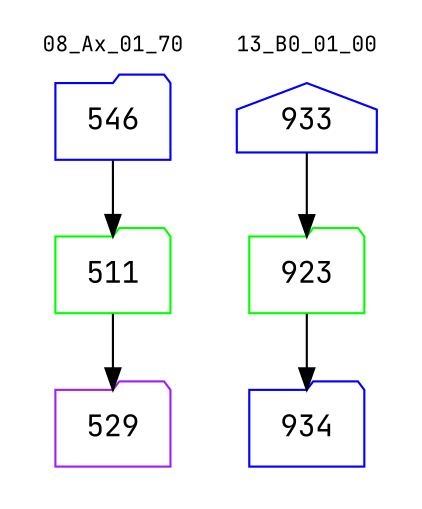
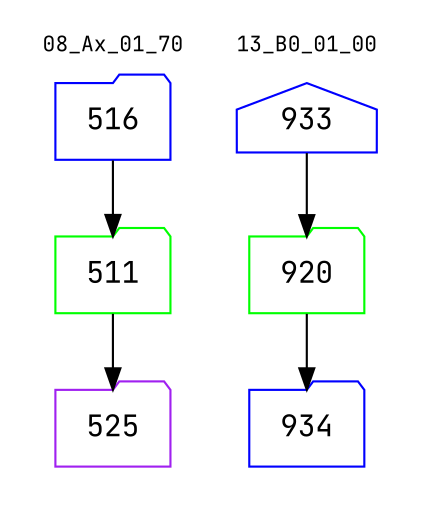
(113, 121) -> (113, 121)
(307, 275) -> (307, 275)
(113, 428) -> (113, 428)
